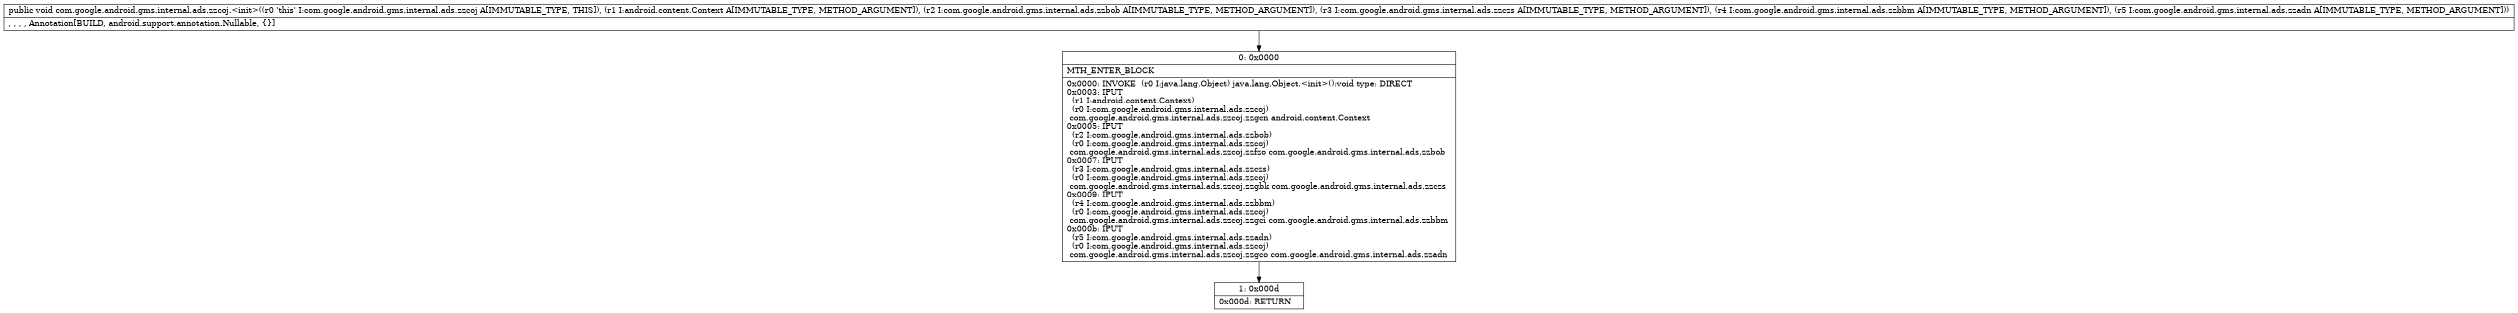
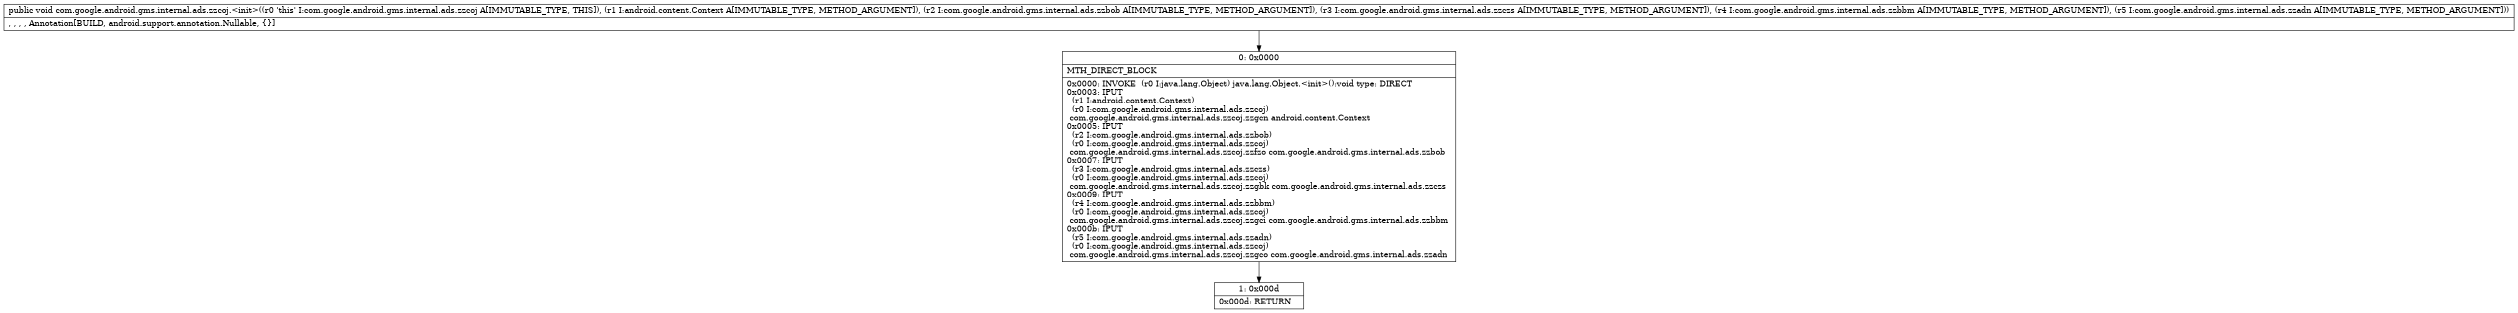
(1111, 71) -> (1112, 71)
